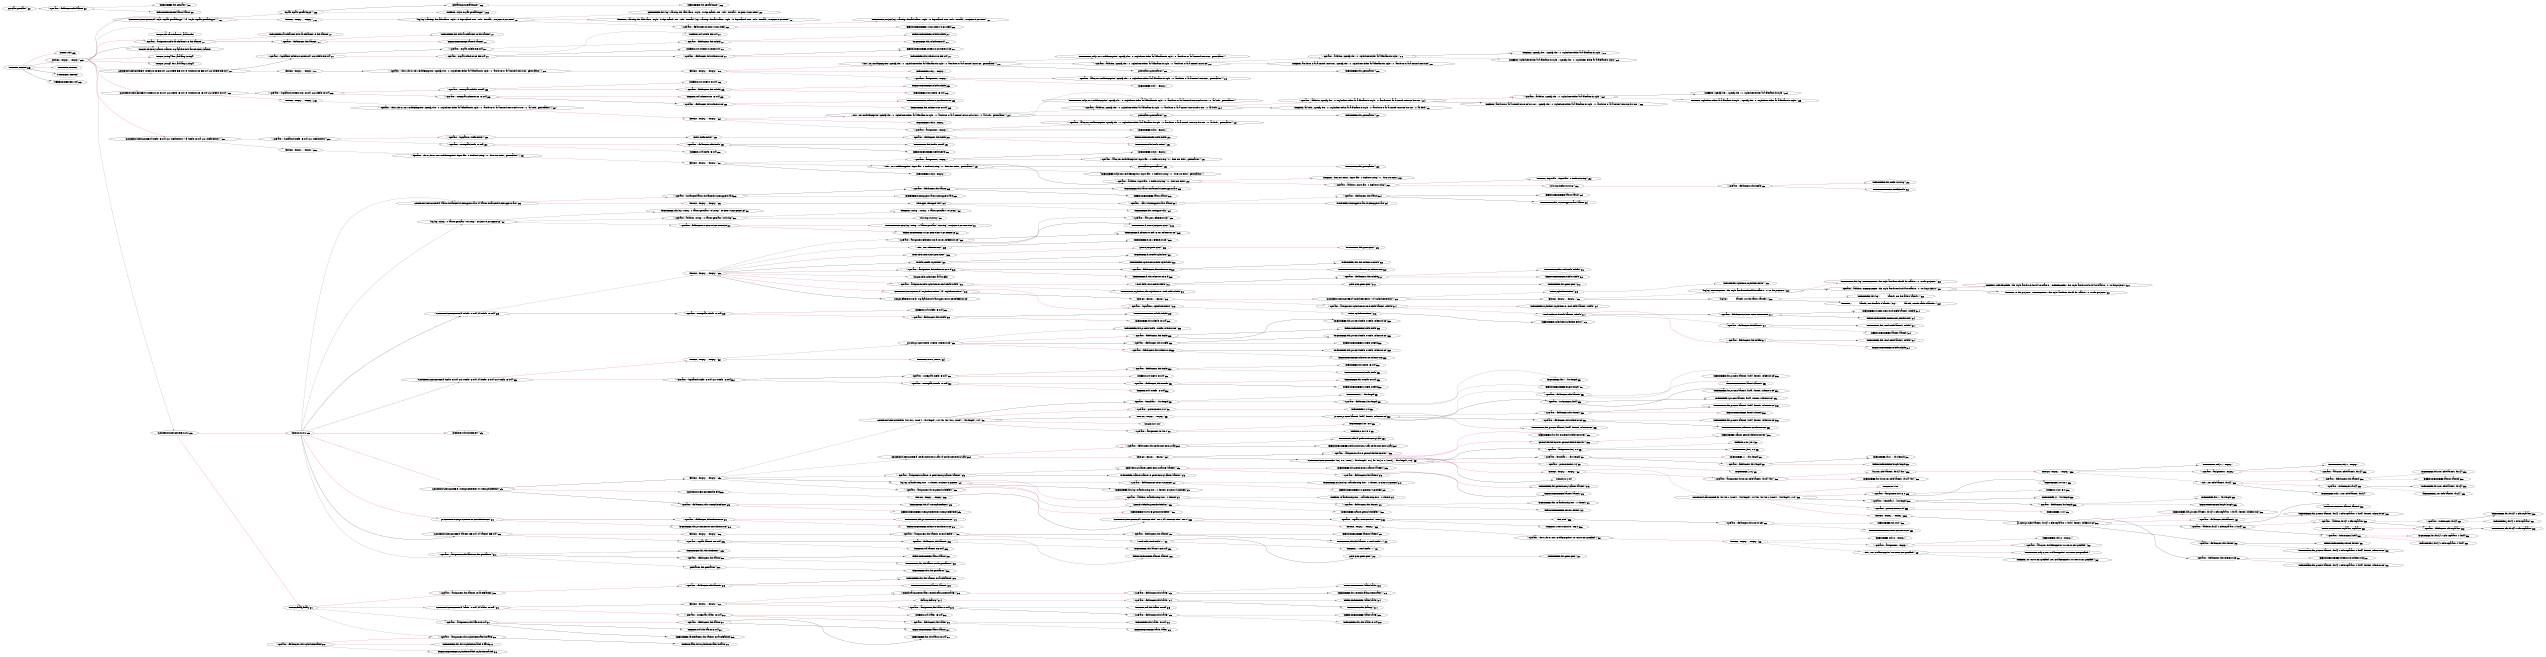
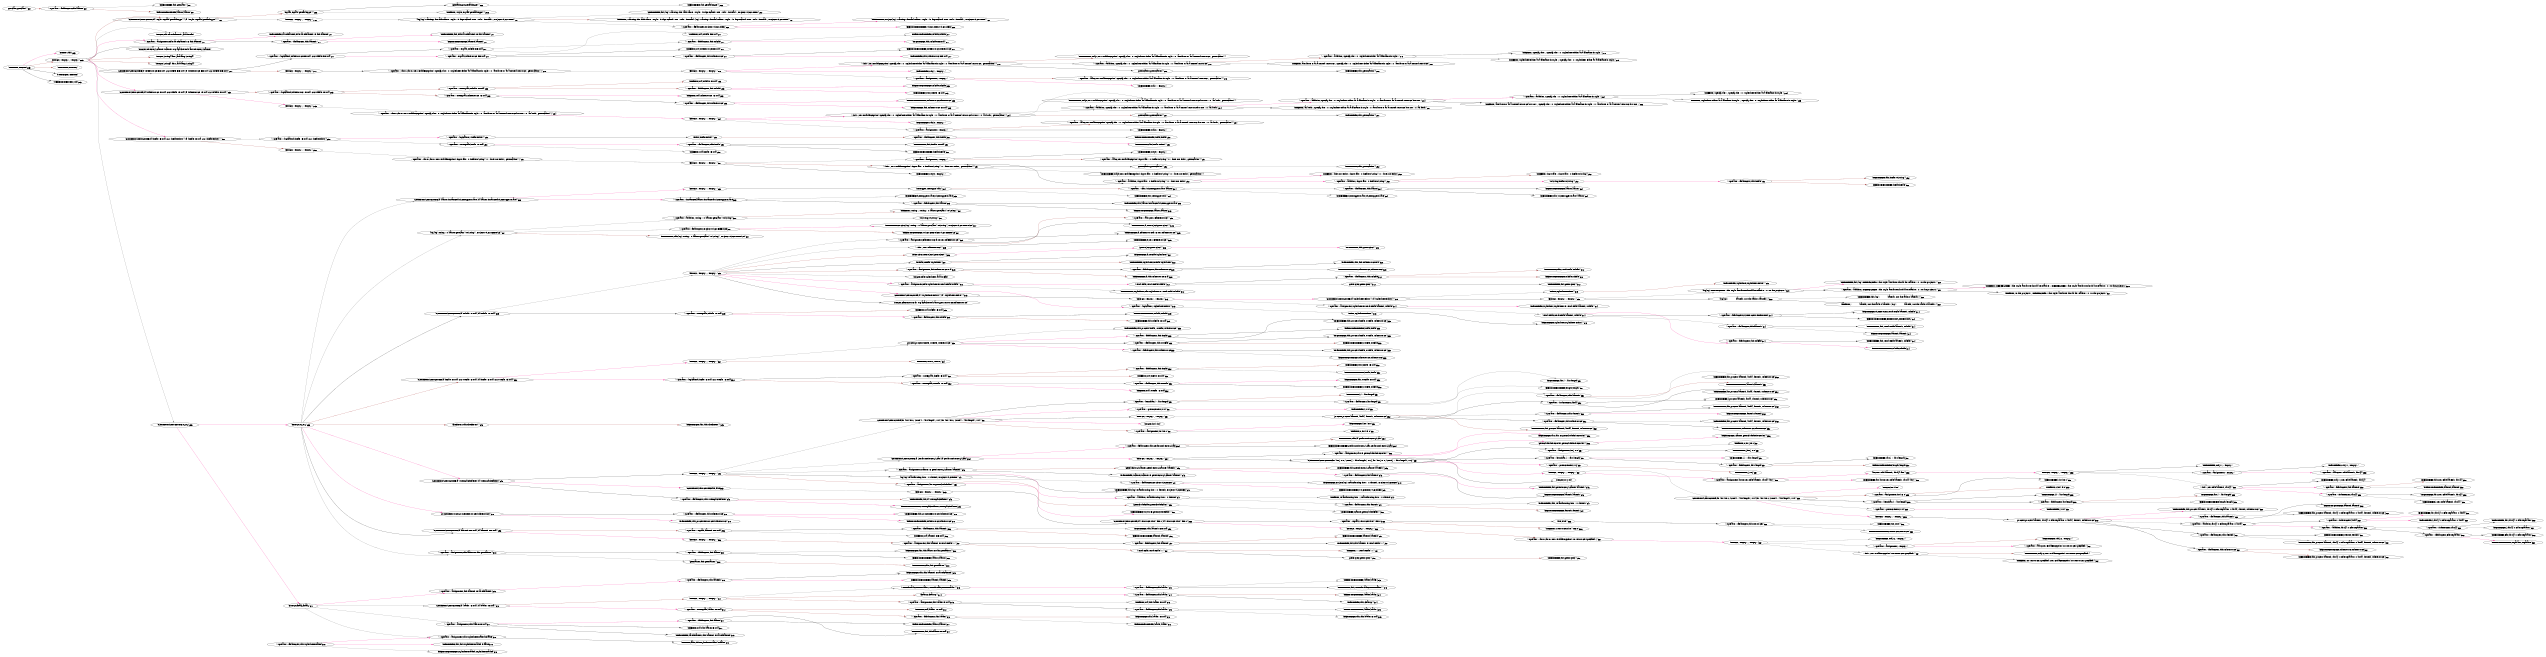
(2393, 529) -> (2477, 539)
(592, 553) -> (583, 425)
